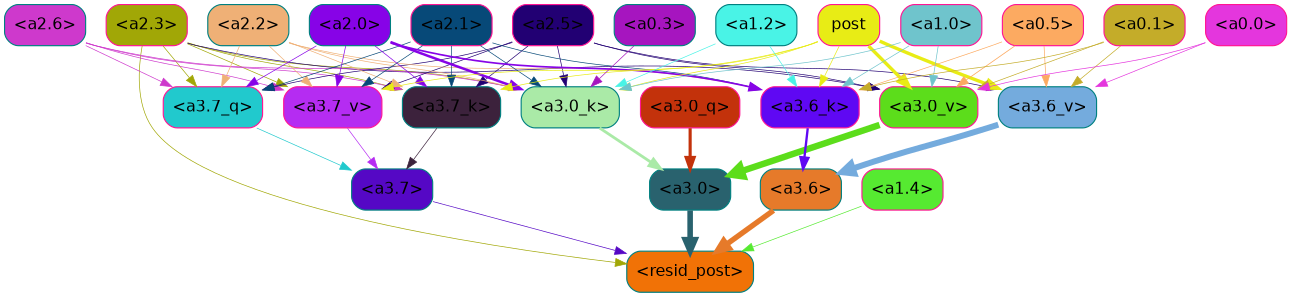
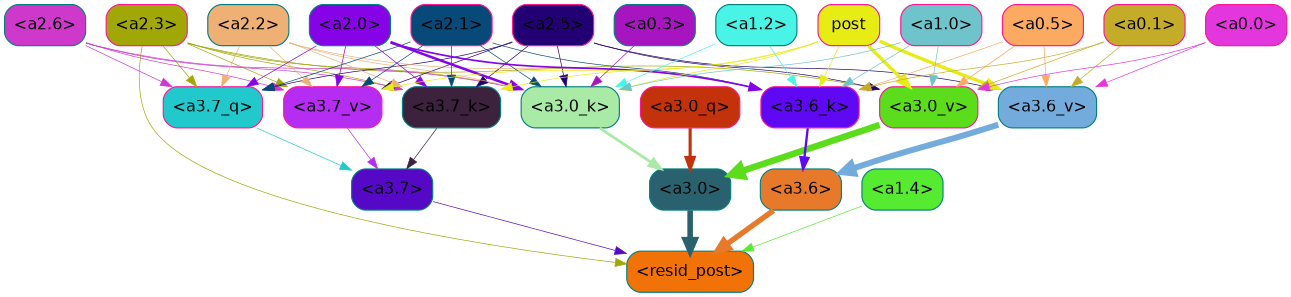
(527, 70) -> (527, 70)
(902, 190) -> (902, 190)
